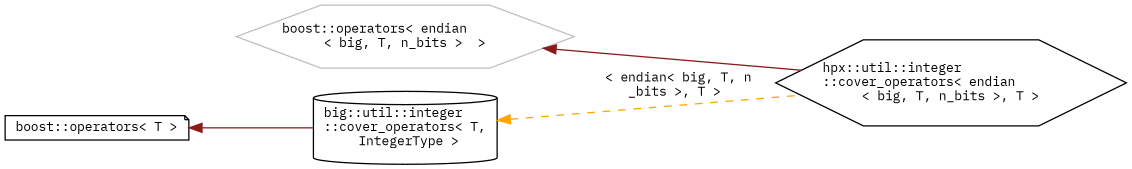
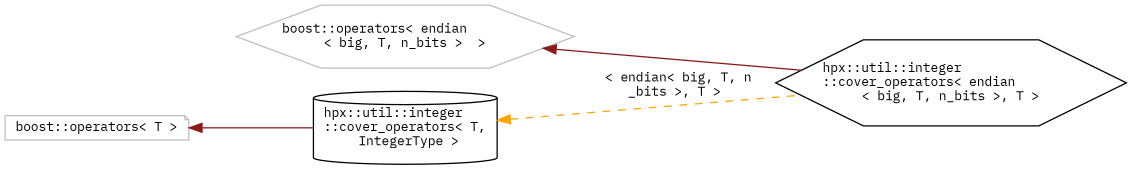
(97, 128) -> (97, 128)
(405, 128) -> (405, 128)
